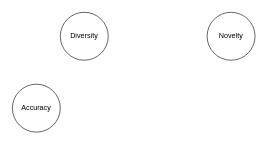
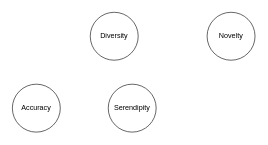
(84, 36) -> (114, 36)
none -> (132, 108)
